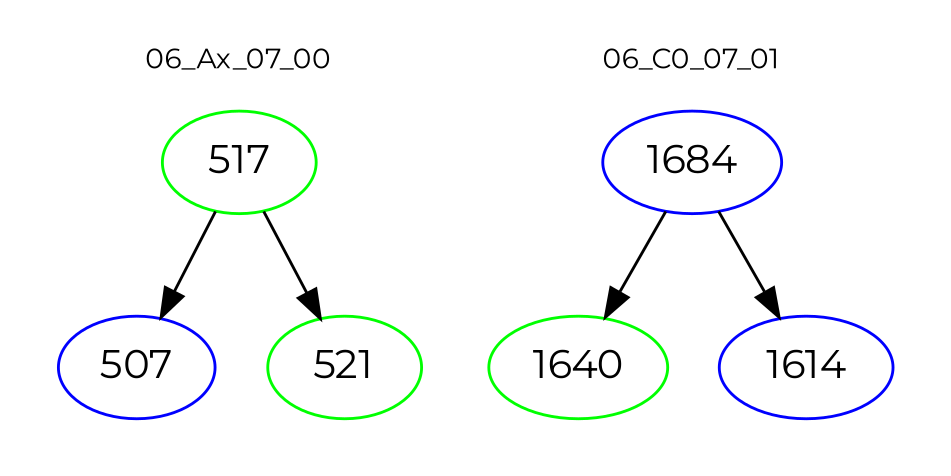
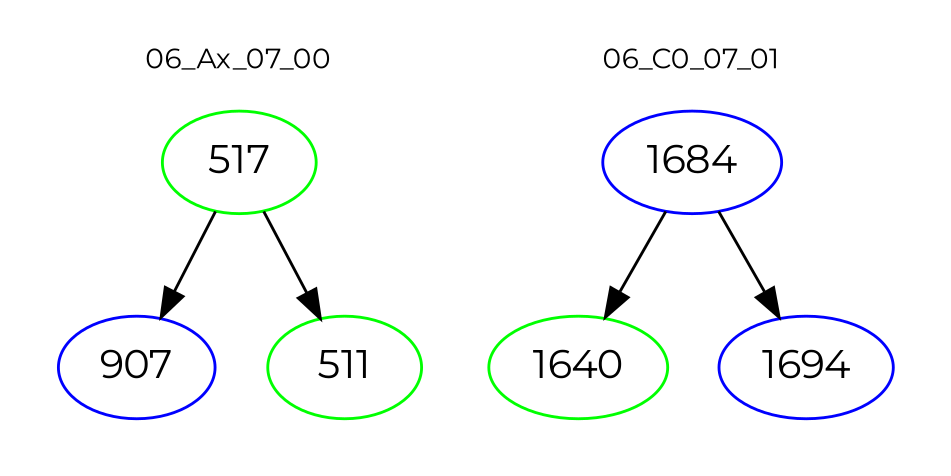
(137, 367) -> (137, 367)
(345, 367) -> (345, 367)
(806, 367) -> (806, 367)
